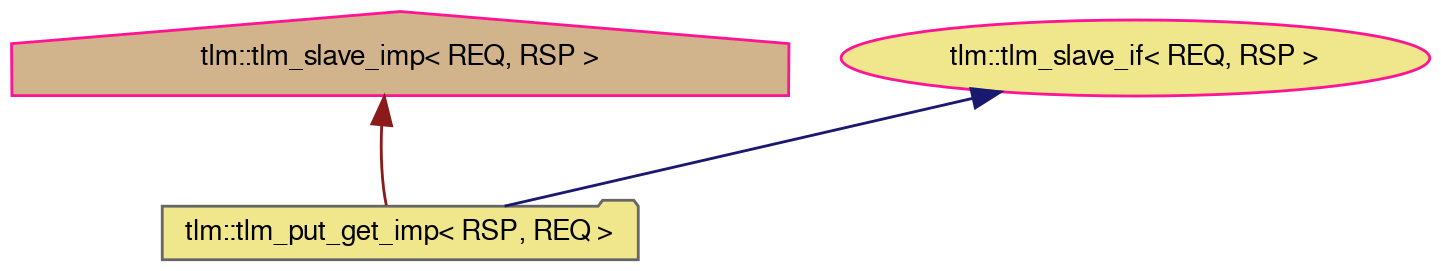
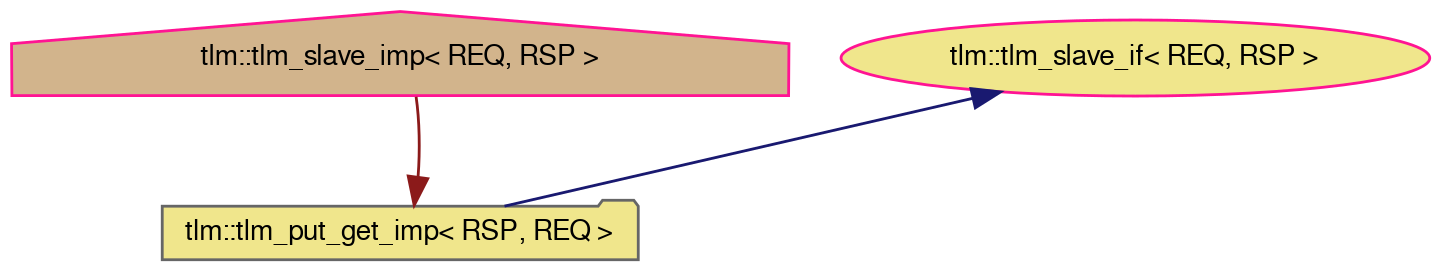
(382, 165) -> (419, 137)
